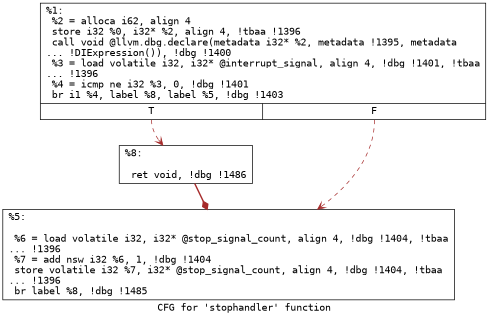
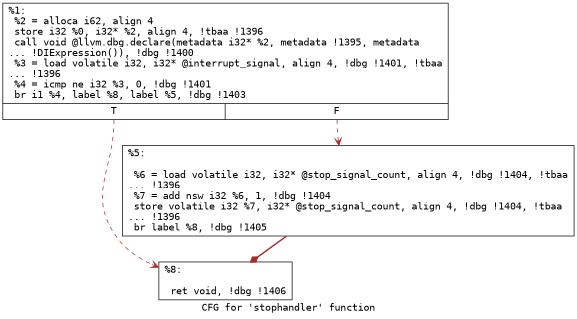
(186, 175) -> (225, 291)
(199, 193) -> (272, 247)
(78, 291) -> (198, 228)
